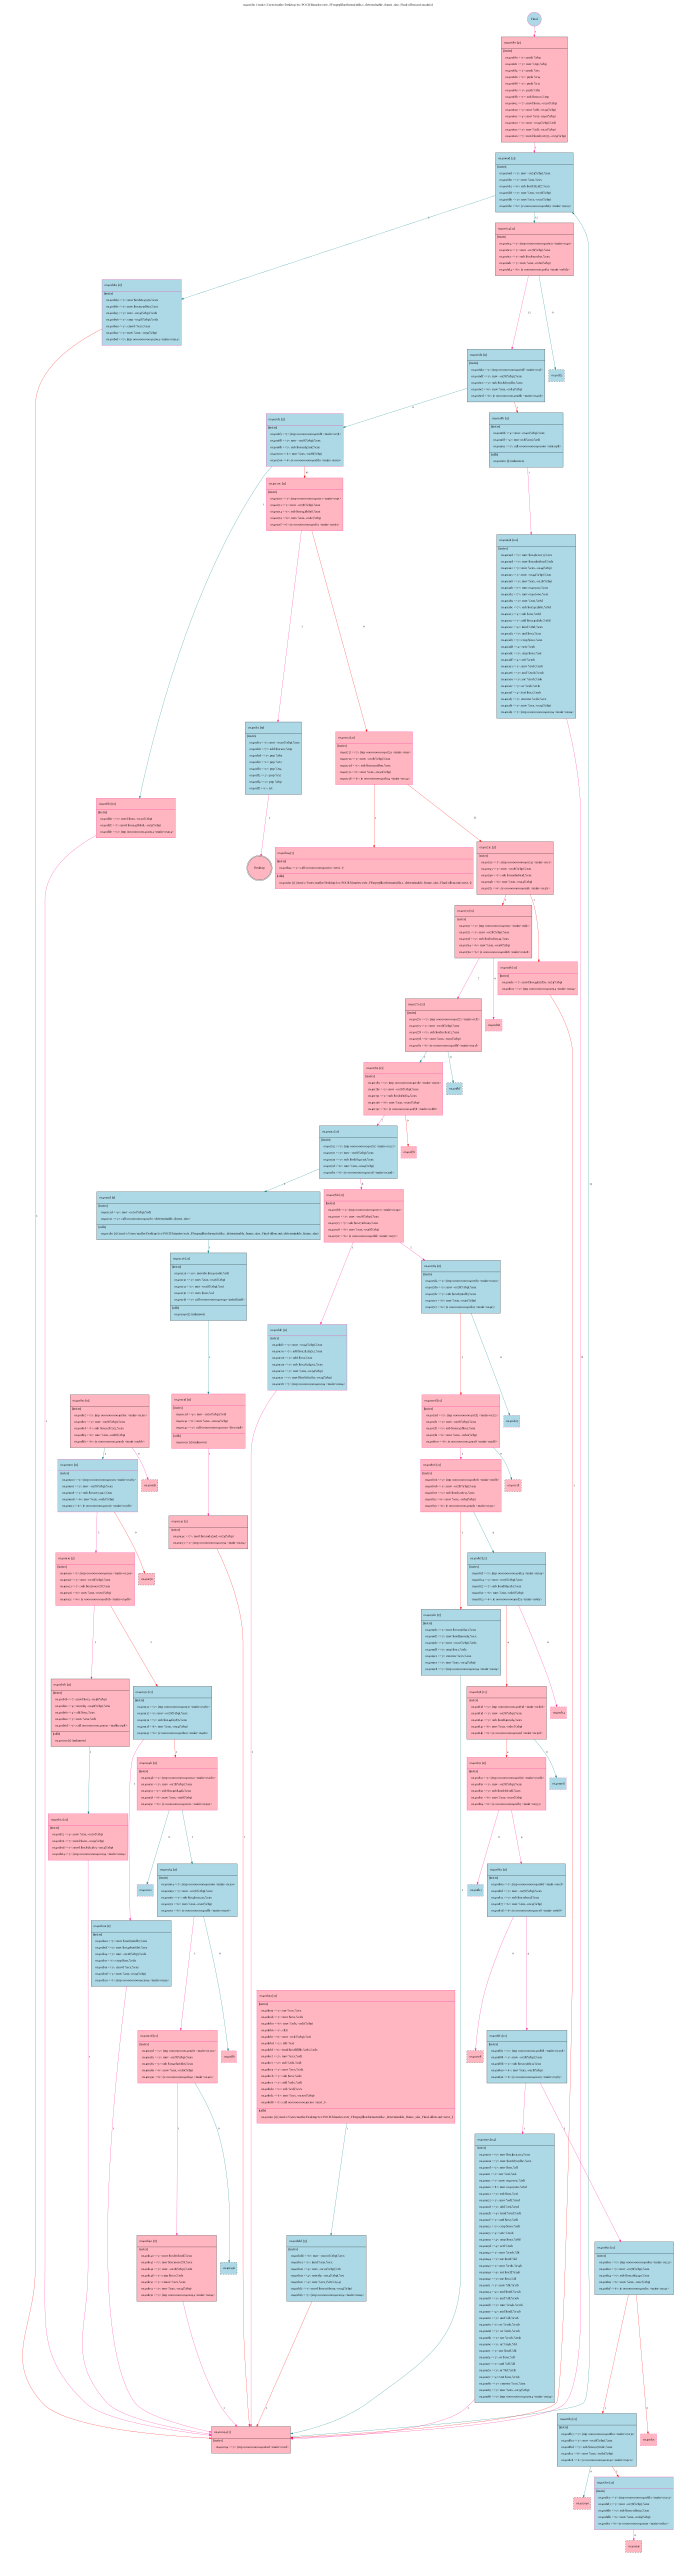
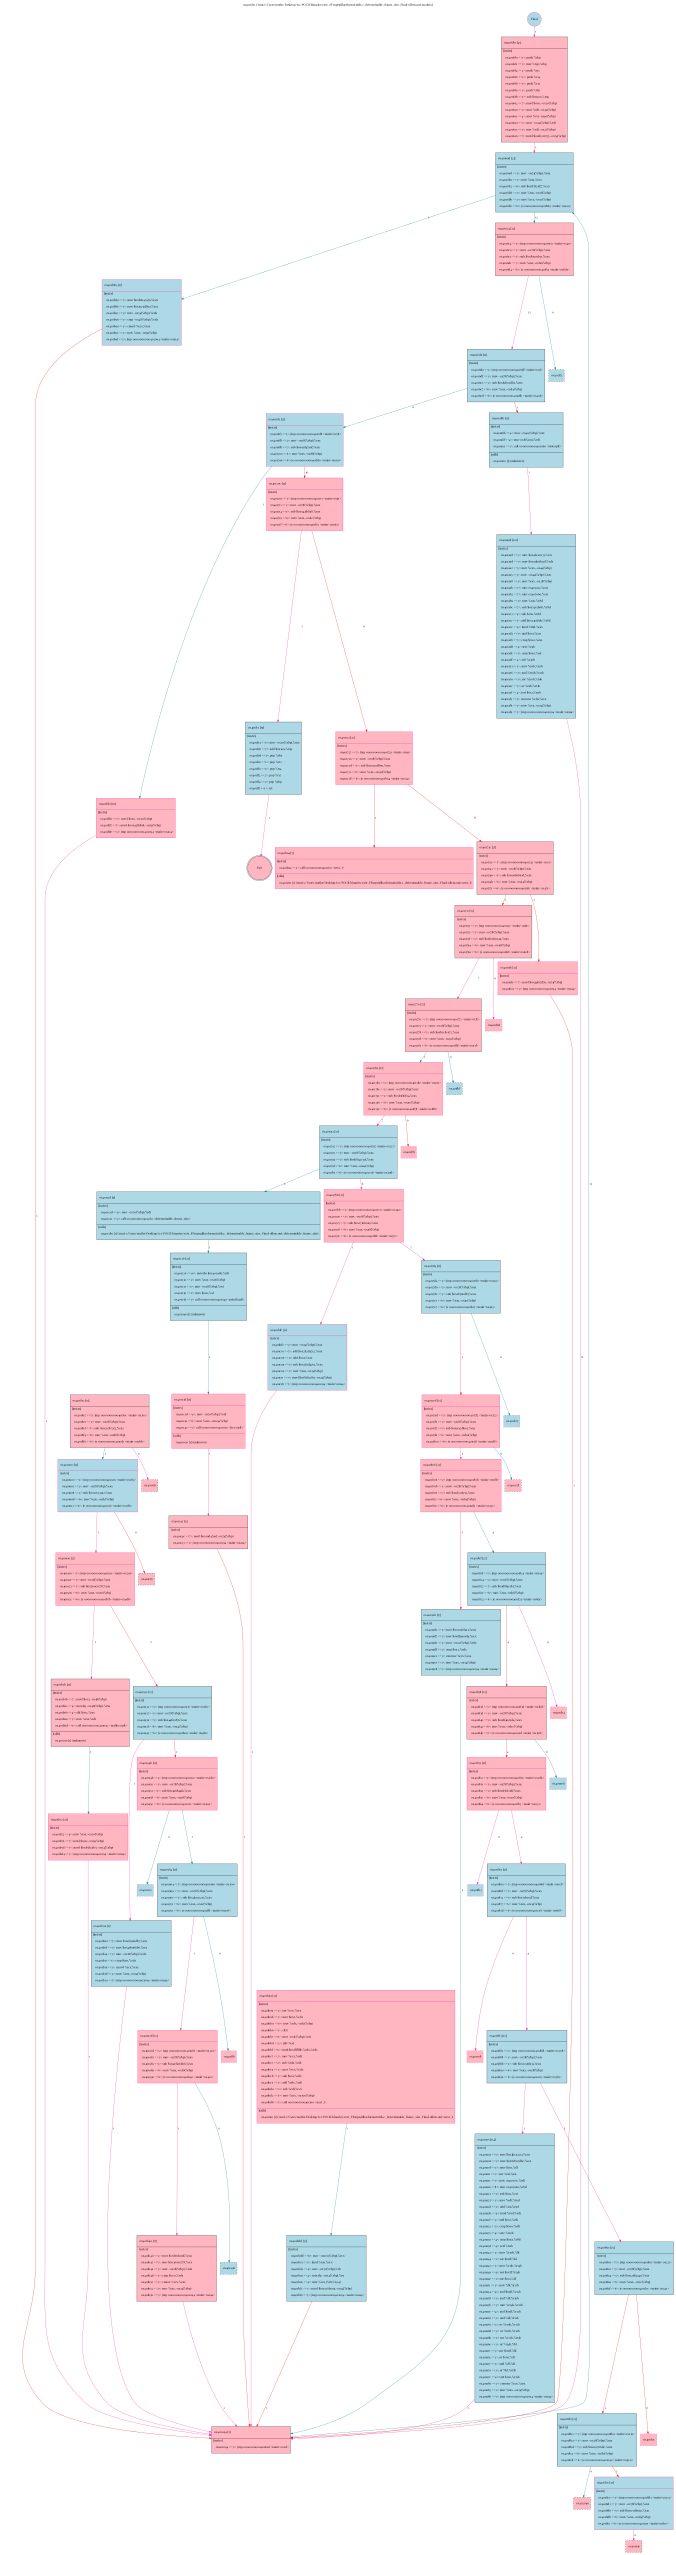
(259, 868) -> (259, 868)
(475, 2057) -> (475, 2057)
